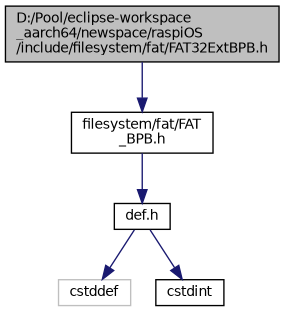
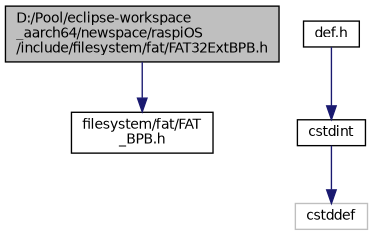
(142, 171) -> none
(122, 249) -> (331, 168)
